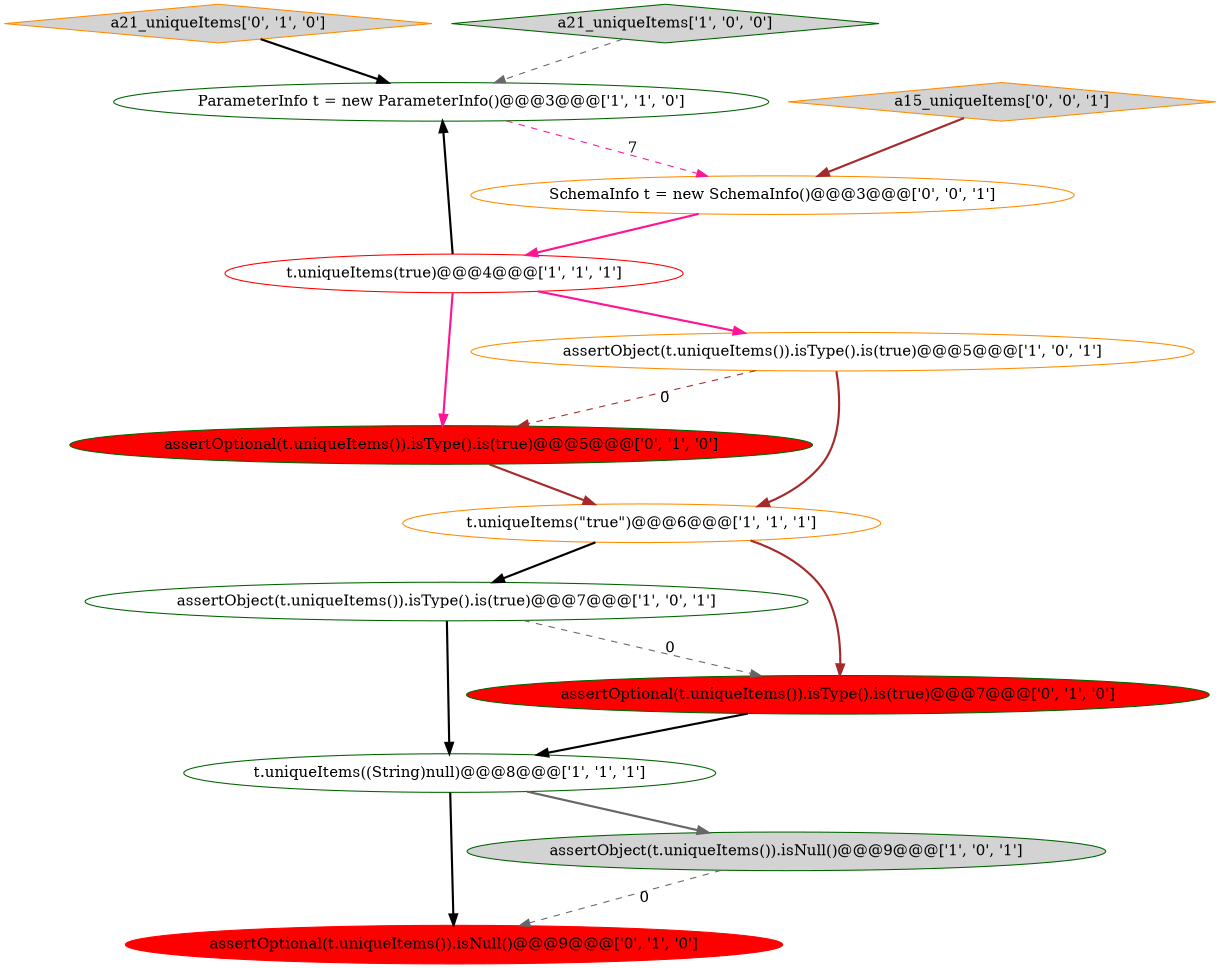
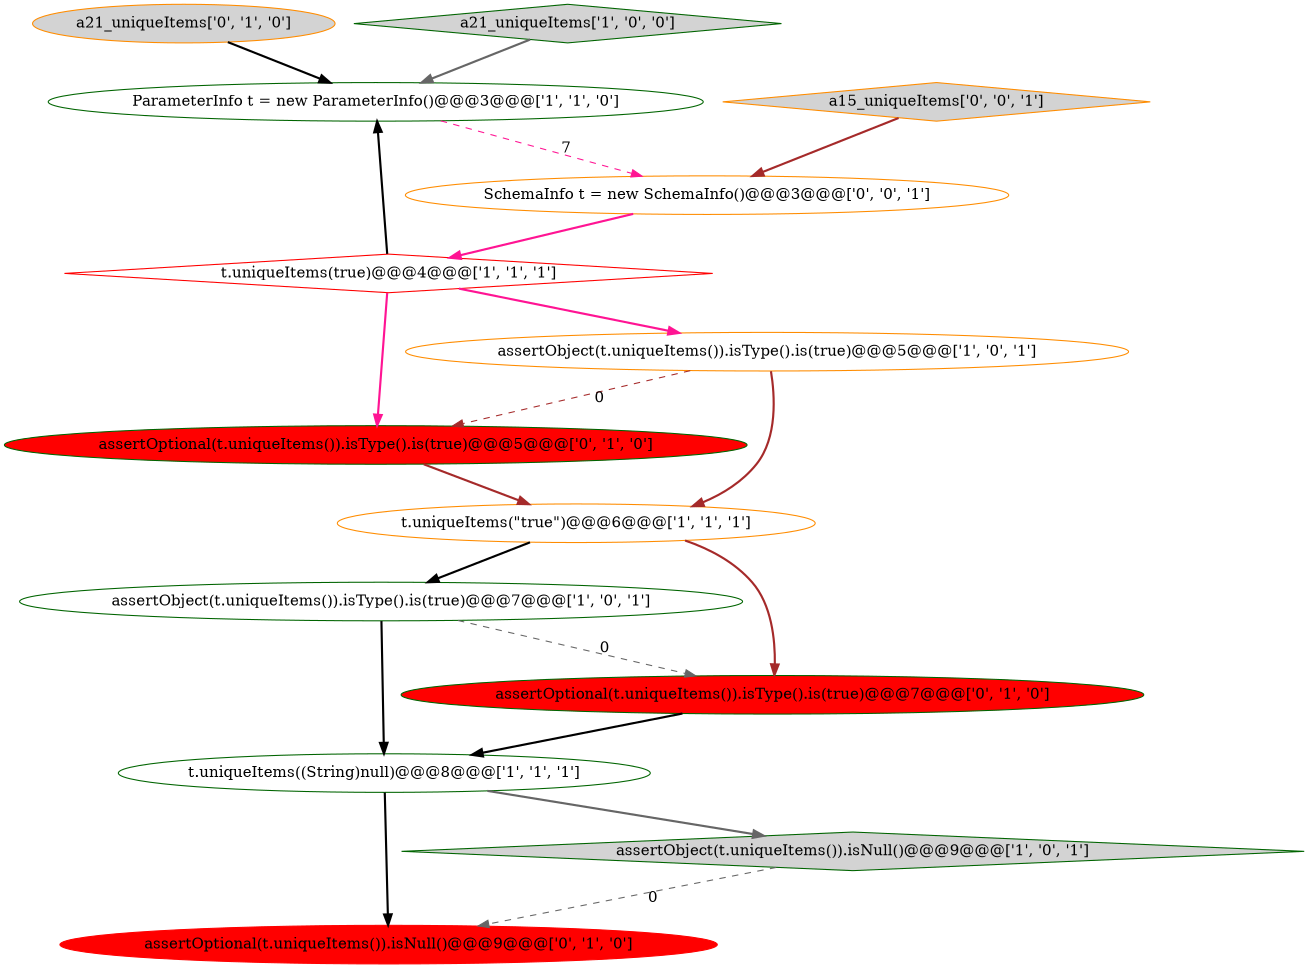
(218, 24) -> (184, 24)
(564, 59) -> (481, 59)
(454, 273) -> (389, 273)
(786, 851) -> (853, 851)
